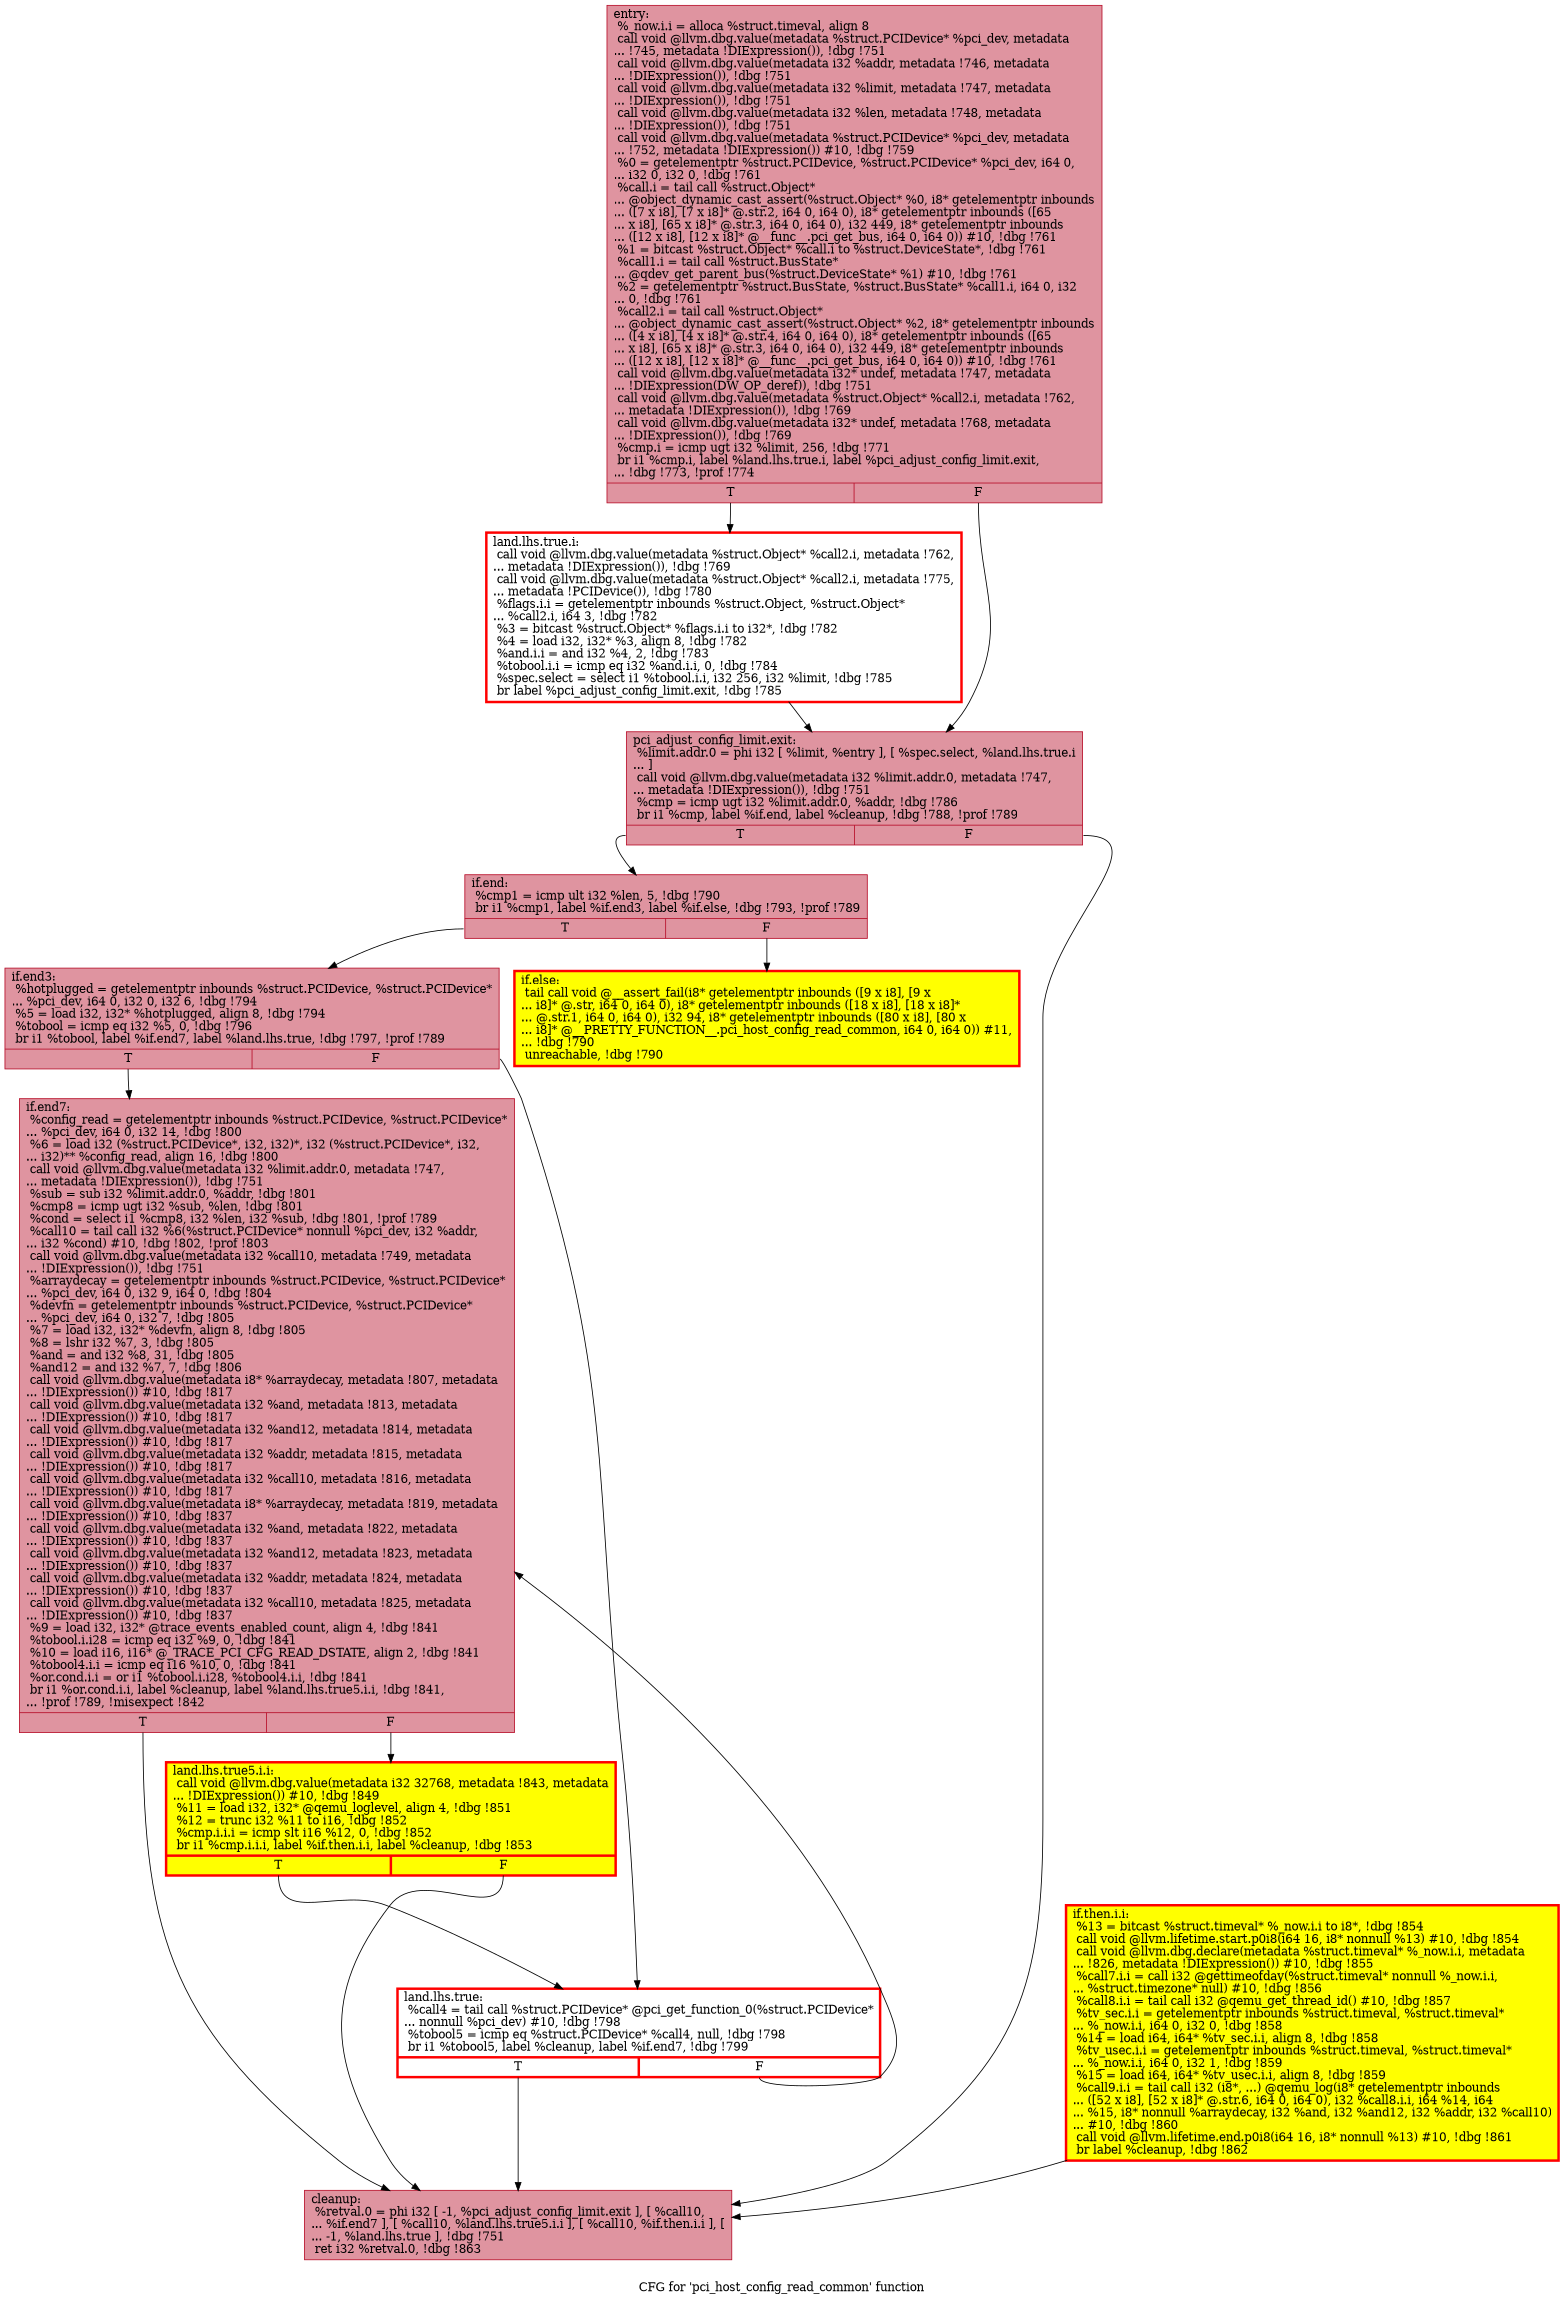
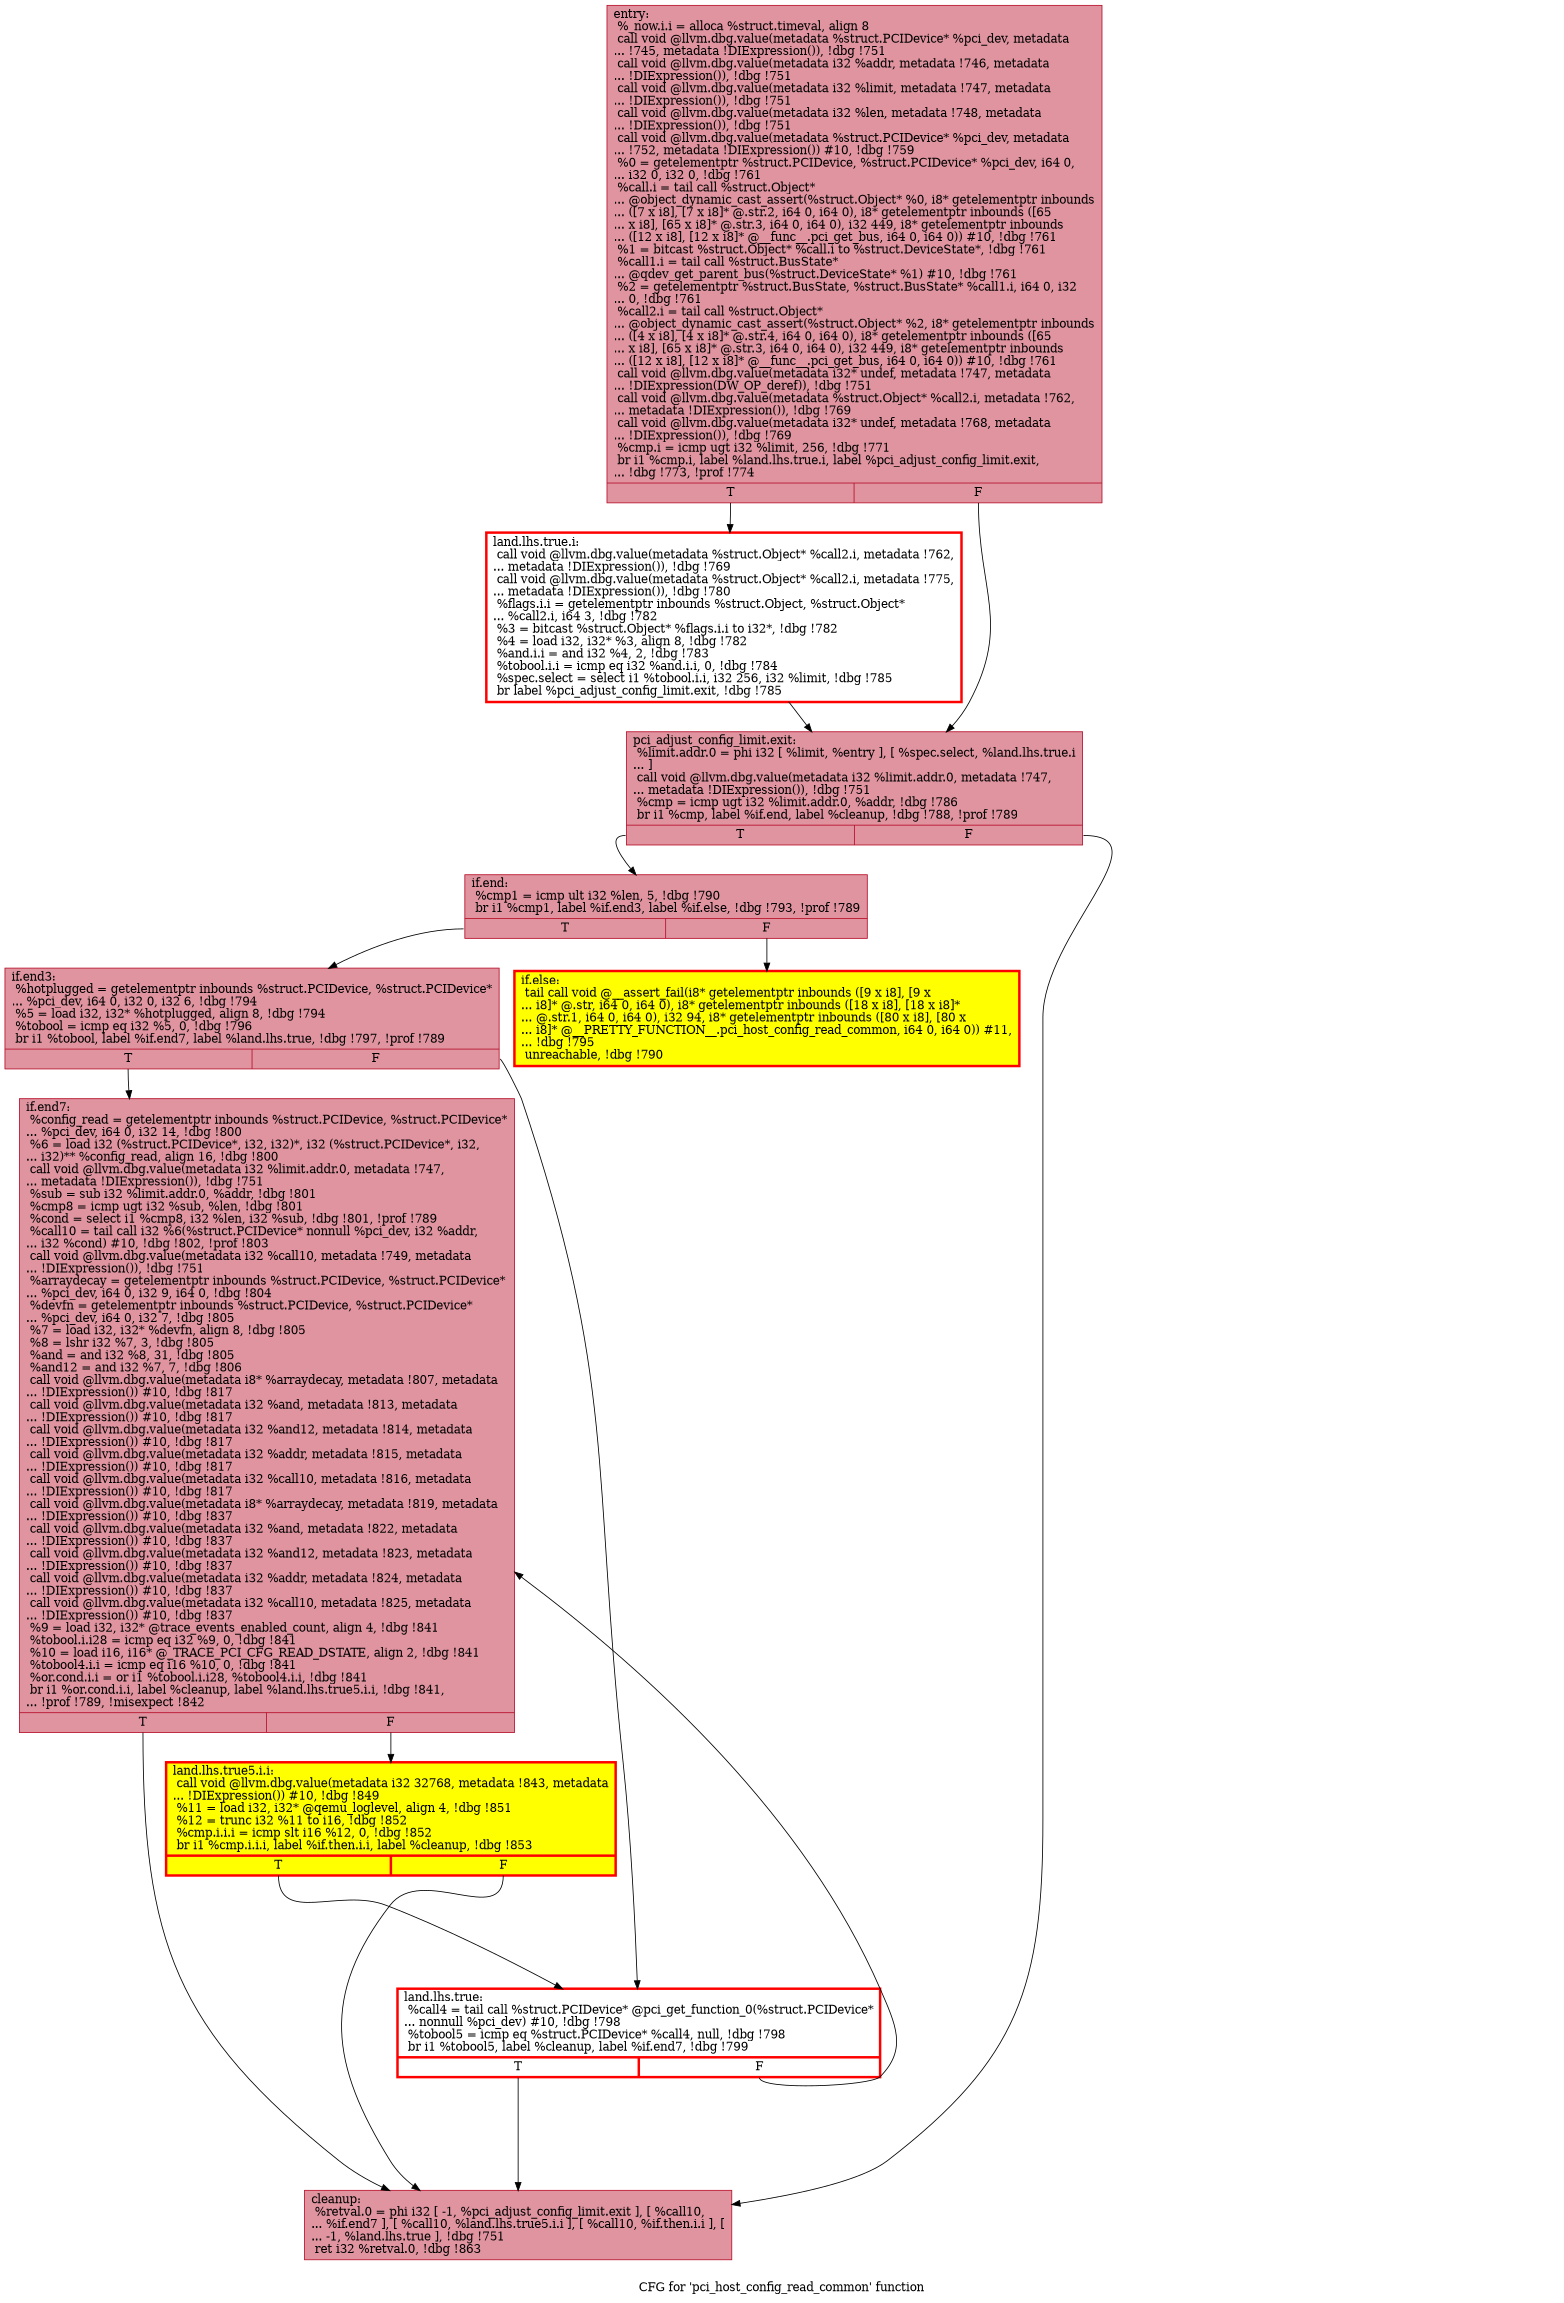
(602, 592) -> (612, 592)
(558, 1043) -> (558, 1043)
(1312, 2033) -> none
